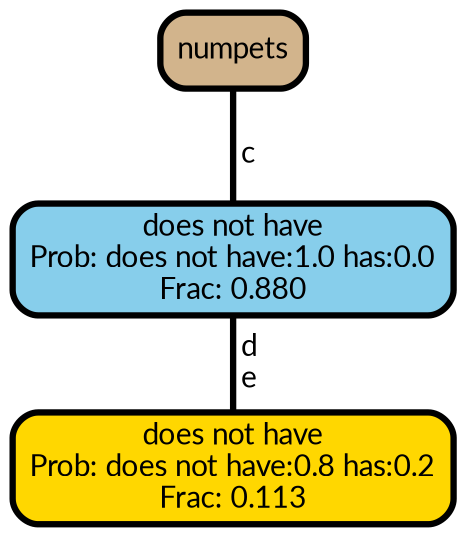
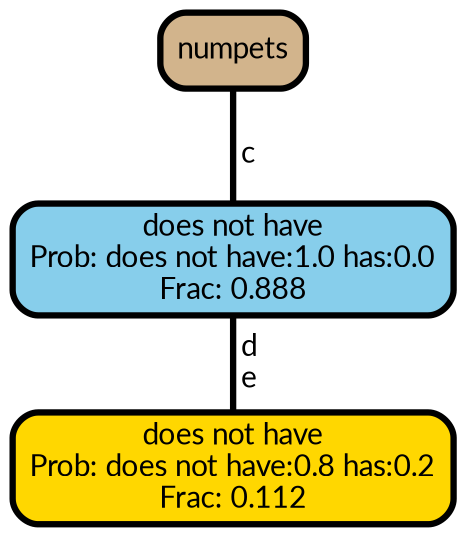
(233, 259) -> (233, 259)
(233, 468) -> (233, 468)
